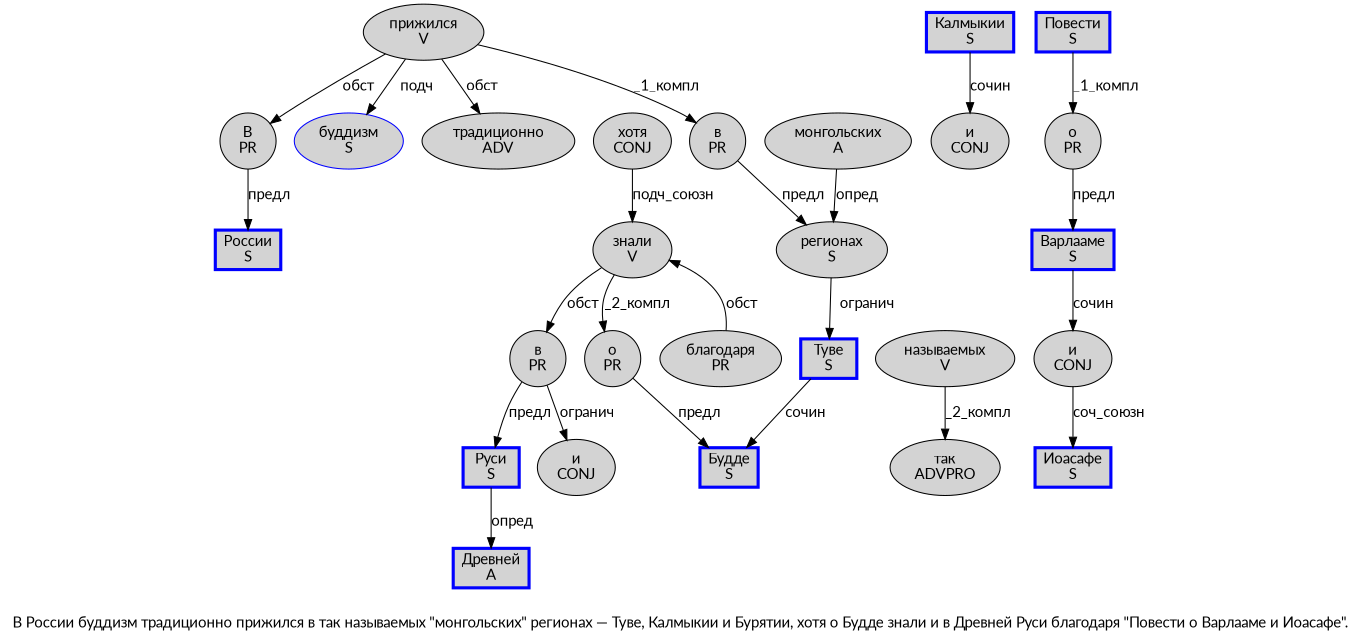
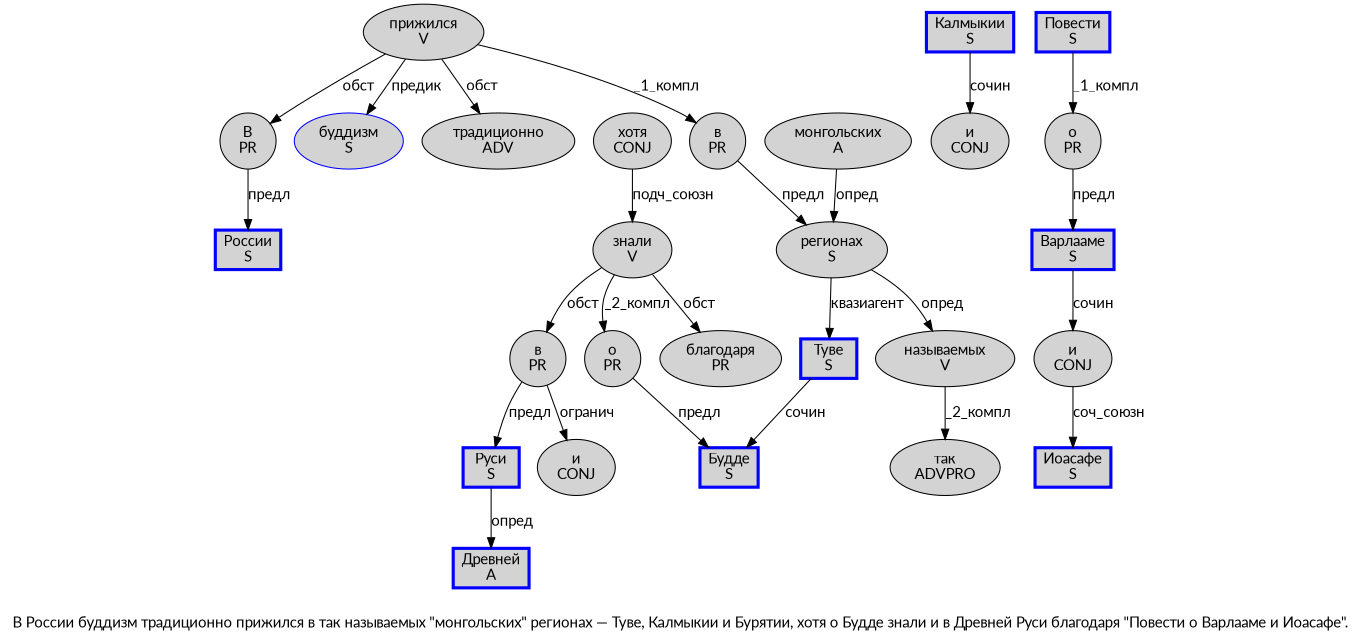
(417, 87) -> (417, 87)
(715, 289) -> (673, 299)
none -> (903, 292)
(867, 304) -> (867, 304)
